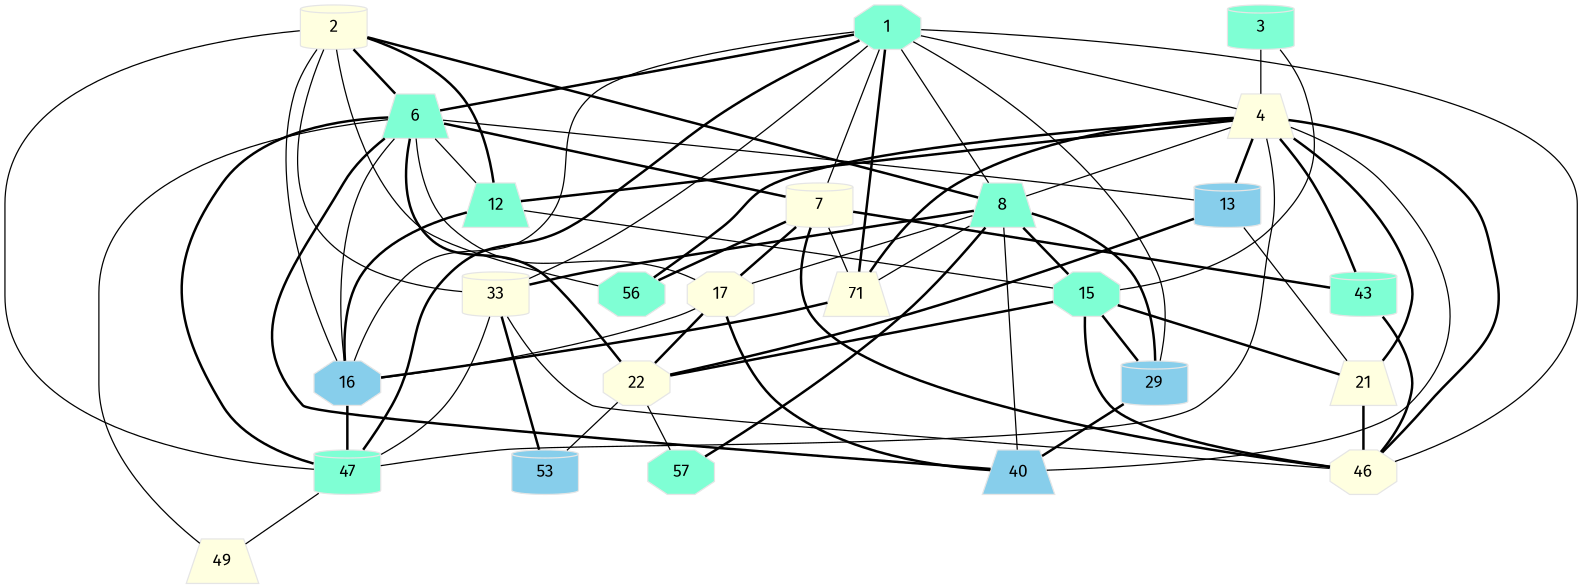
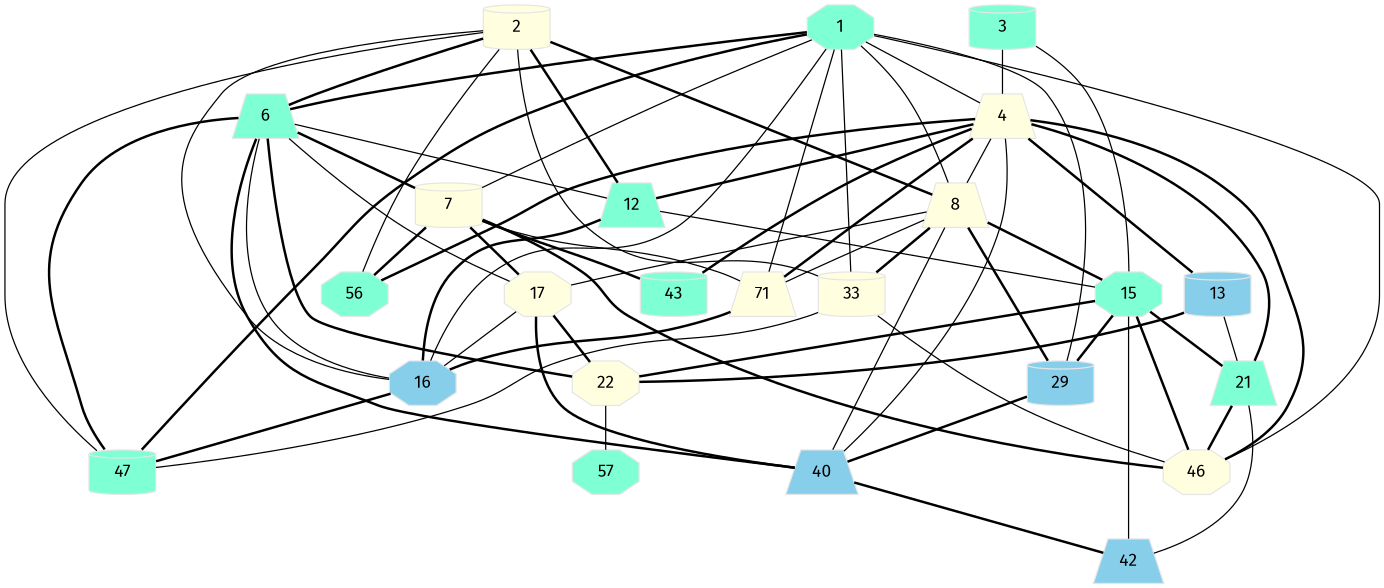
(873, 150) -> (803, 155)
(781, 155) -> none
(1002, 205) -> (956, 205)
(848, 359) -> none
(1363, 383) -> (1244, 383)
(1412, 385) -> none
(880, 441) -> none
(545, 472) -> none
(222, 561) -> none
none -> (1129, 561)
